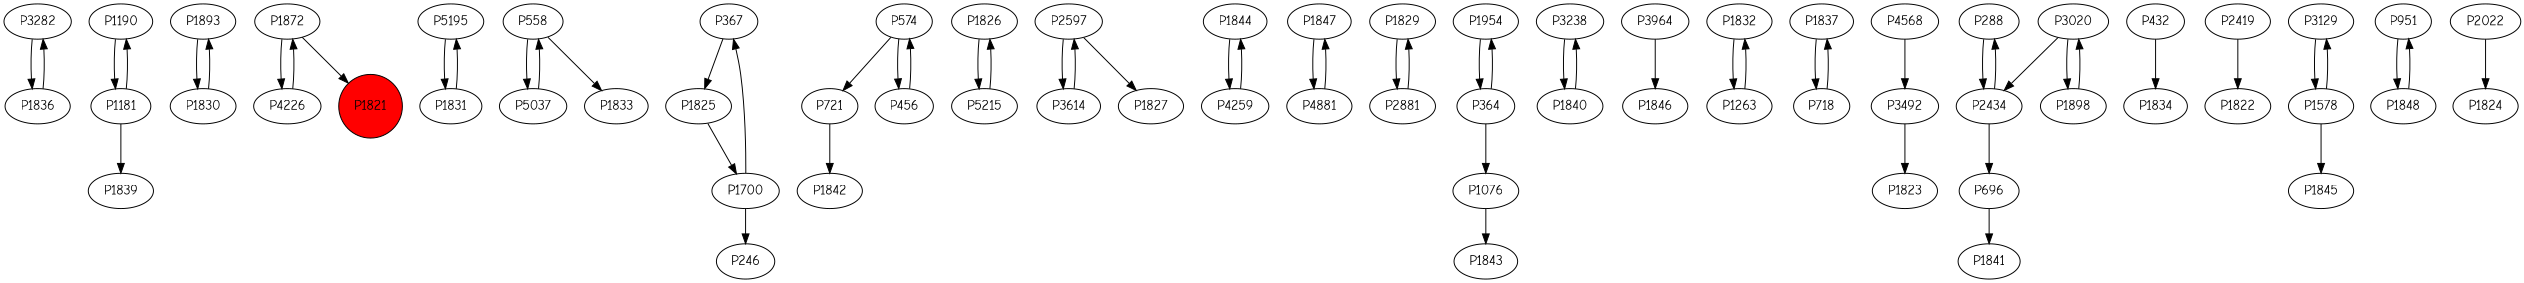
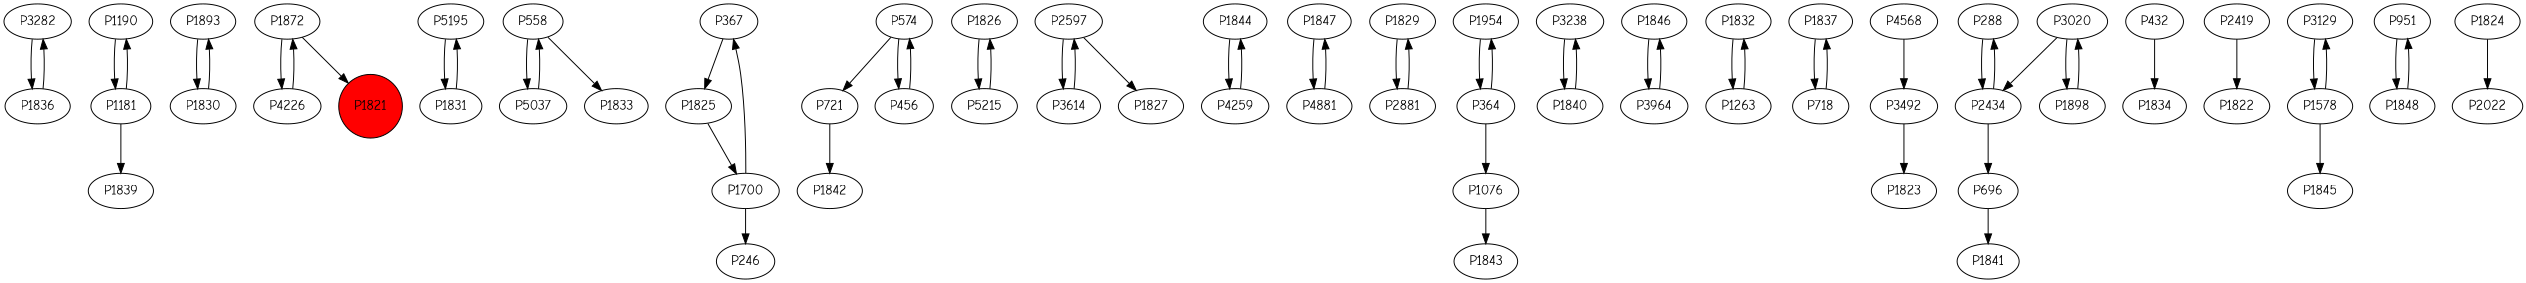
none -> (1648, 59)
(2486, 59) -> (2487, 59)
